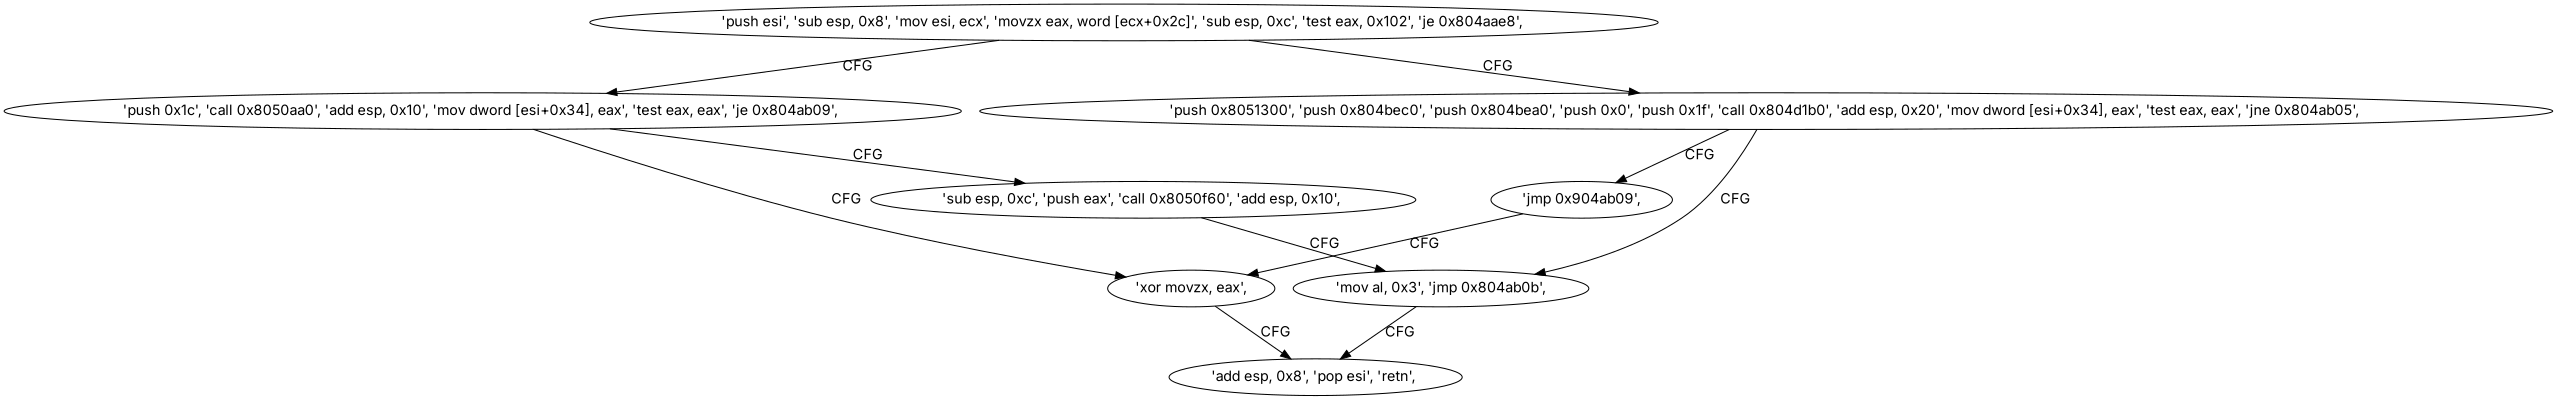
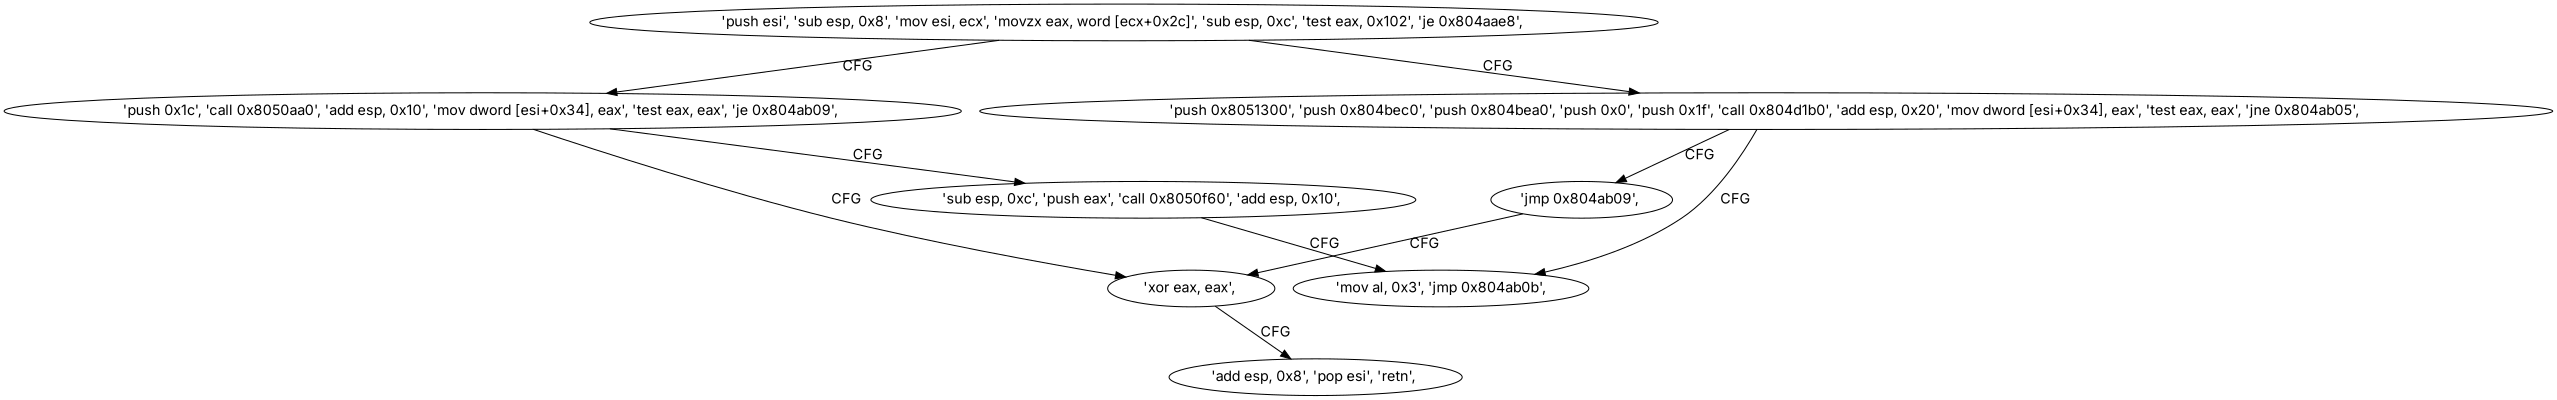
(1582, 200) -> (1582, 200)
(1191, 289) -> (1191, 289)
(1383, 330) -> none
